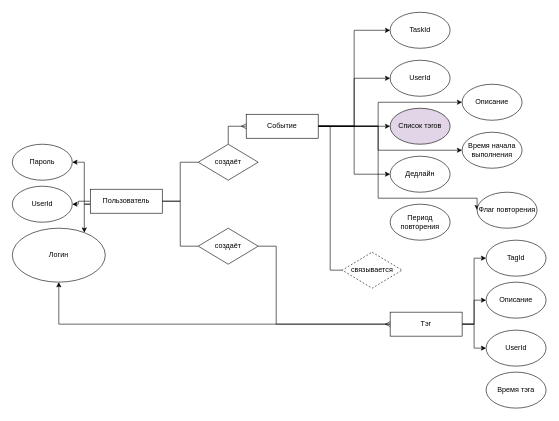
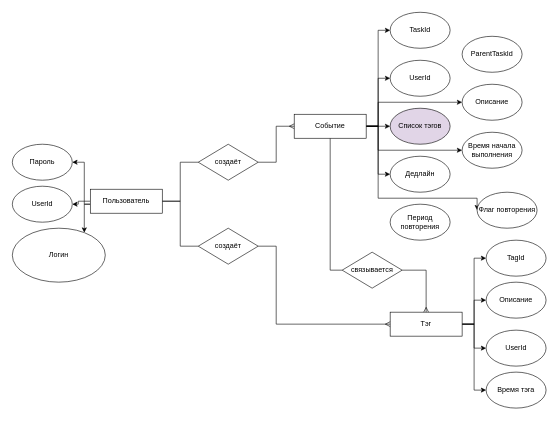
none -> (492, 54)
(282, 126) -> (330, 126)
(372, 270) -> (372, 270)
none -> (426, 279)
(59, 287) -> (476, 390)
